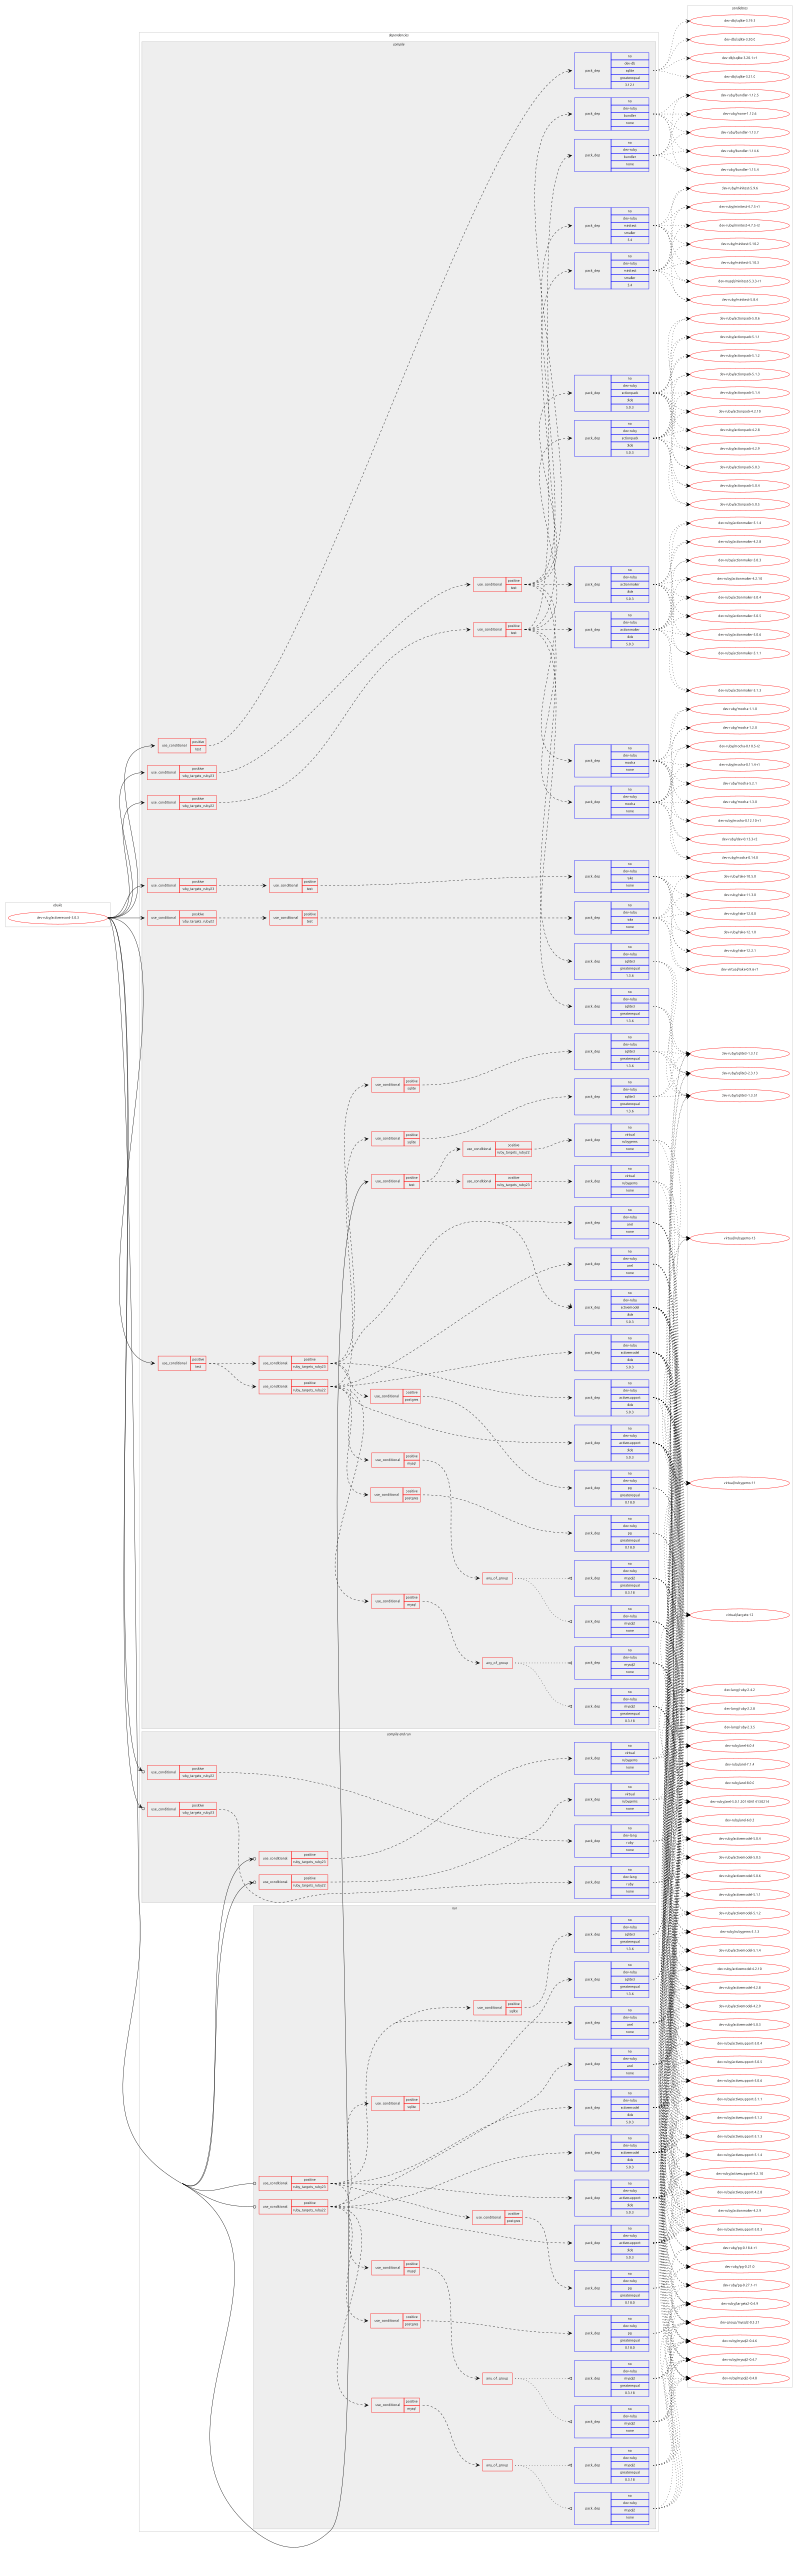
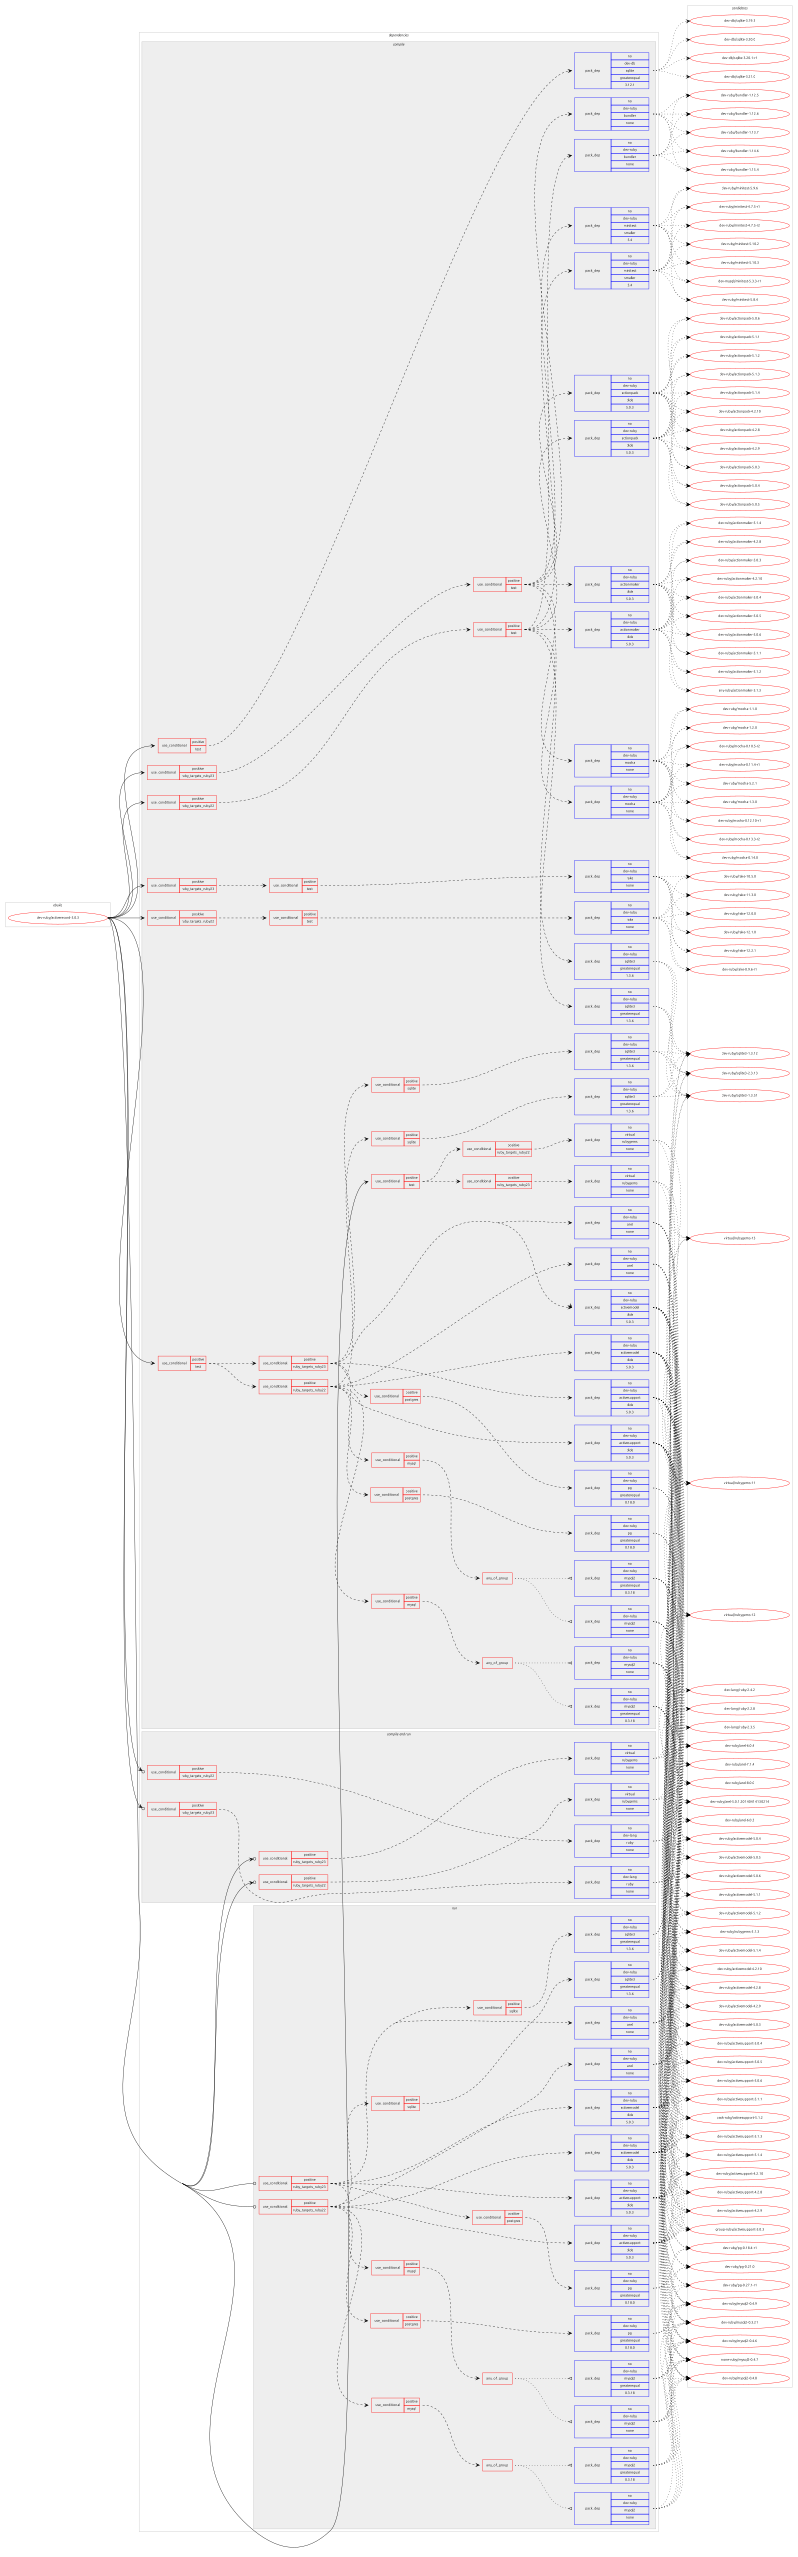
(740, 114) -> (740, 114)
none -> (740, 672)
(740, 691) -> (740, 691)
(740, 839) -> (740, 839)
(740, 970) -> (740, 970)
(740, 1615) -> (740, 1615)
(740, 2118) -> (740, 2118)
(740, 2211) -> (740, 2211)
(740, 2230) -> (740, 2230)
(740, 2304) -> (740, 2304)
(740, 2323) -> (740, 2323)
(740, 2360) -> (740, 2360)
